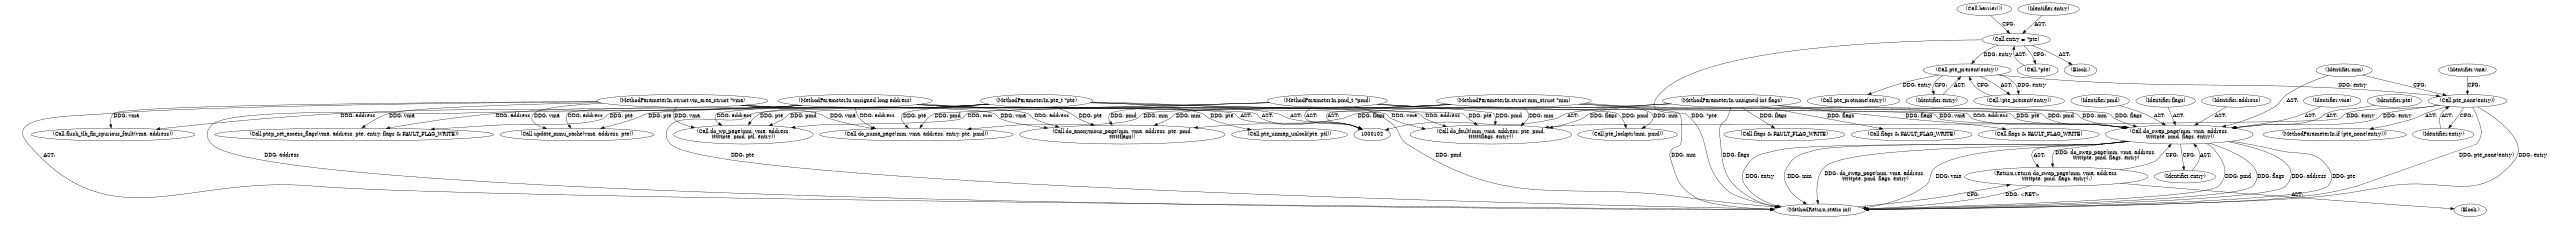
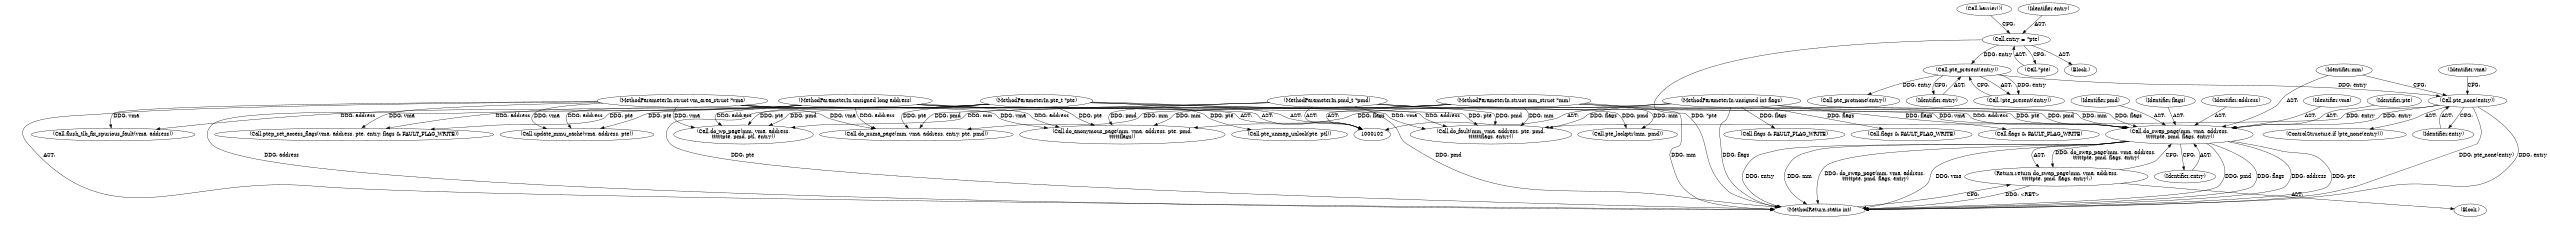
(2335, 135) -> (2335, 135)
